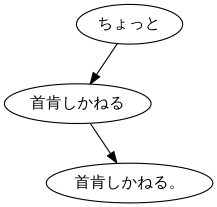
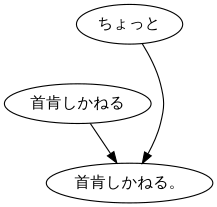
(107, 59) -> (163, 98)
